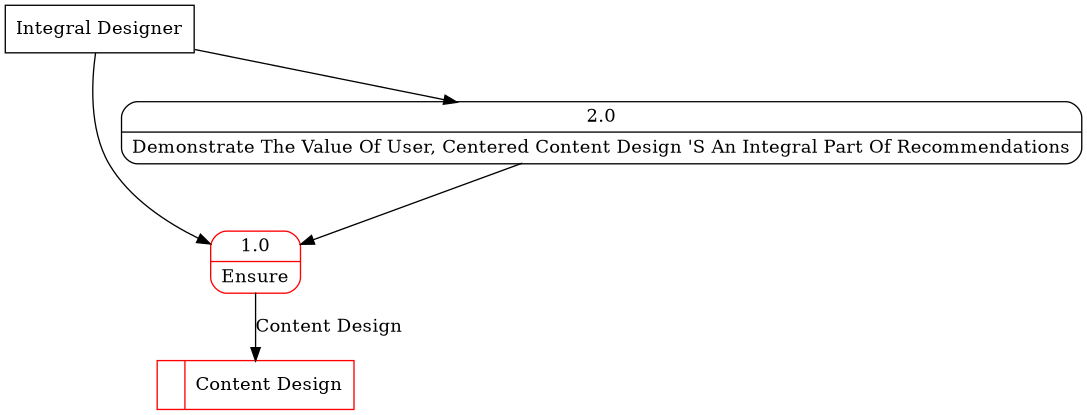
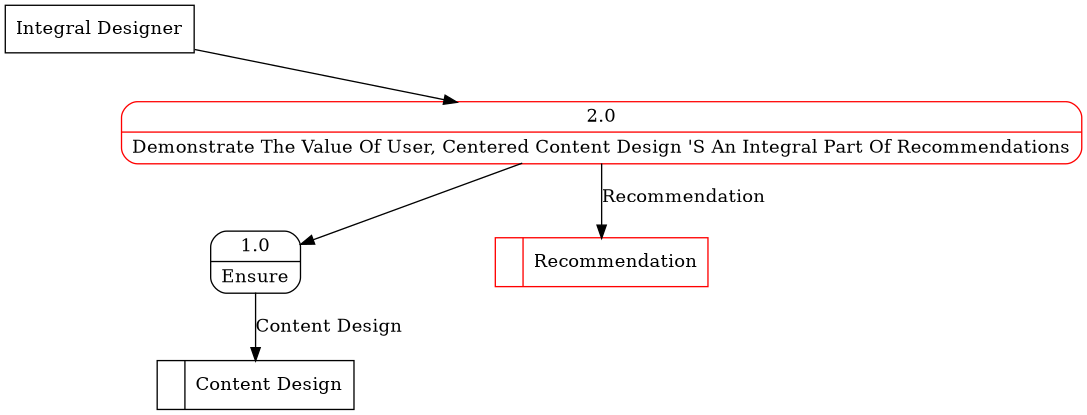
(602, 133) -> (602, 133)
(110, 166) -> none
(256, 262) -> (256, 262)
none -> (602, 262)
(256, 385) -> (256, 385)
